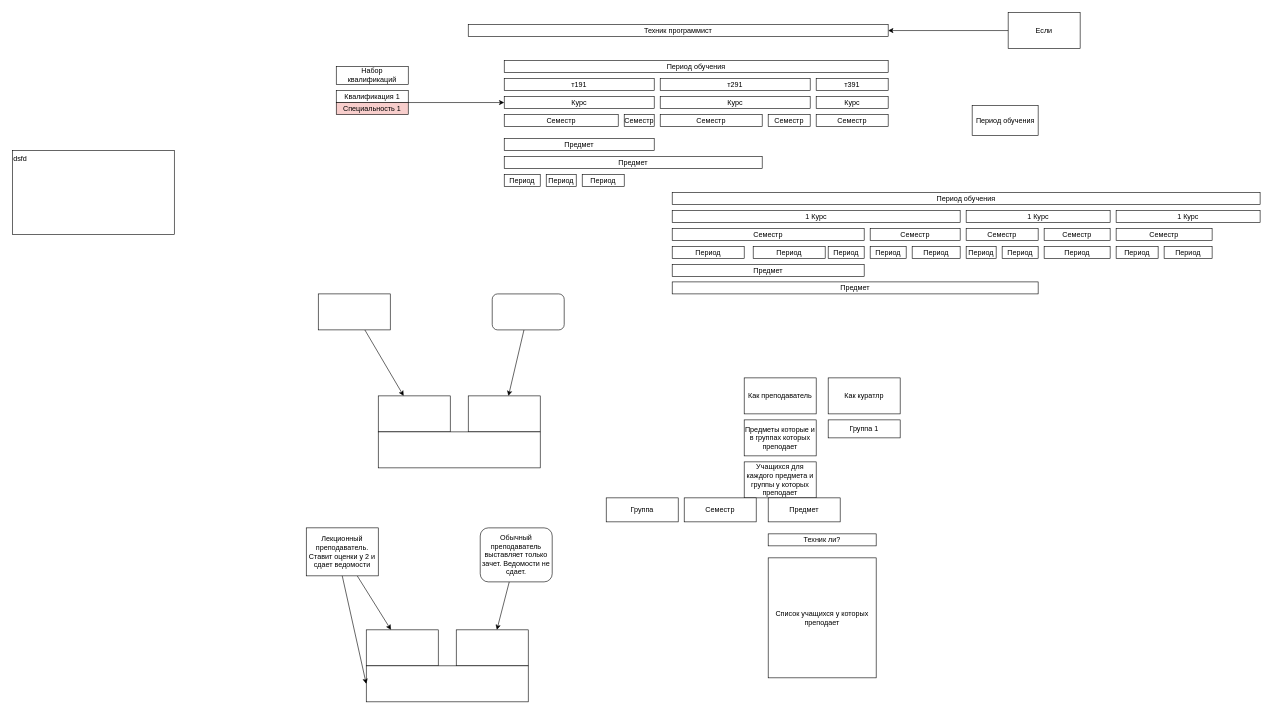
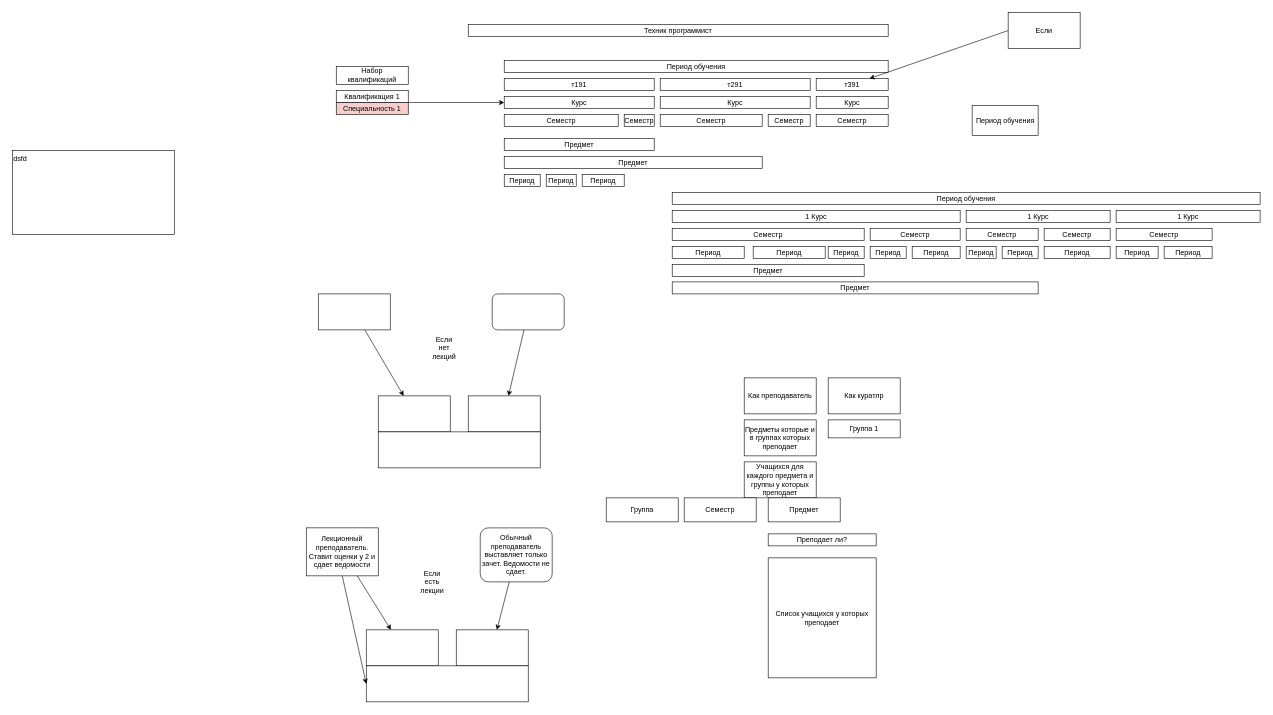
(950, 30) -> (941, 54)
none -> (444, 348)
(822, 540) -> (822, 540)
none -> (432, 582)
